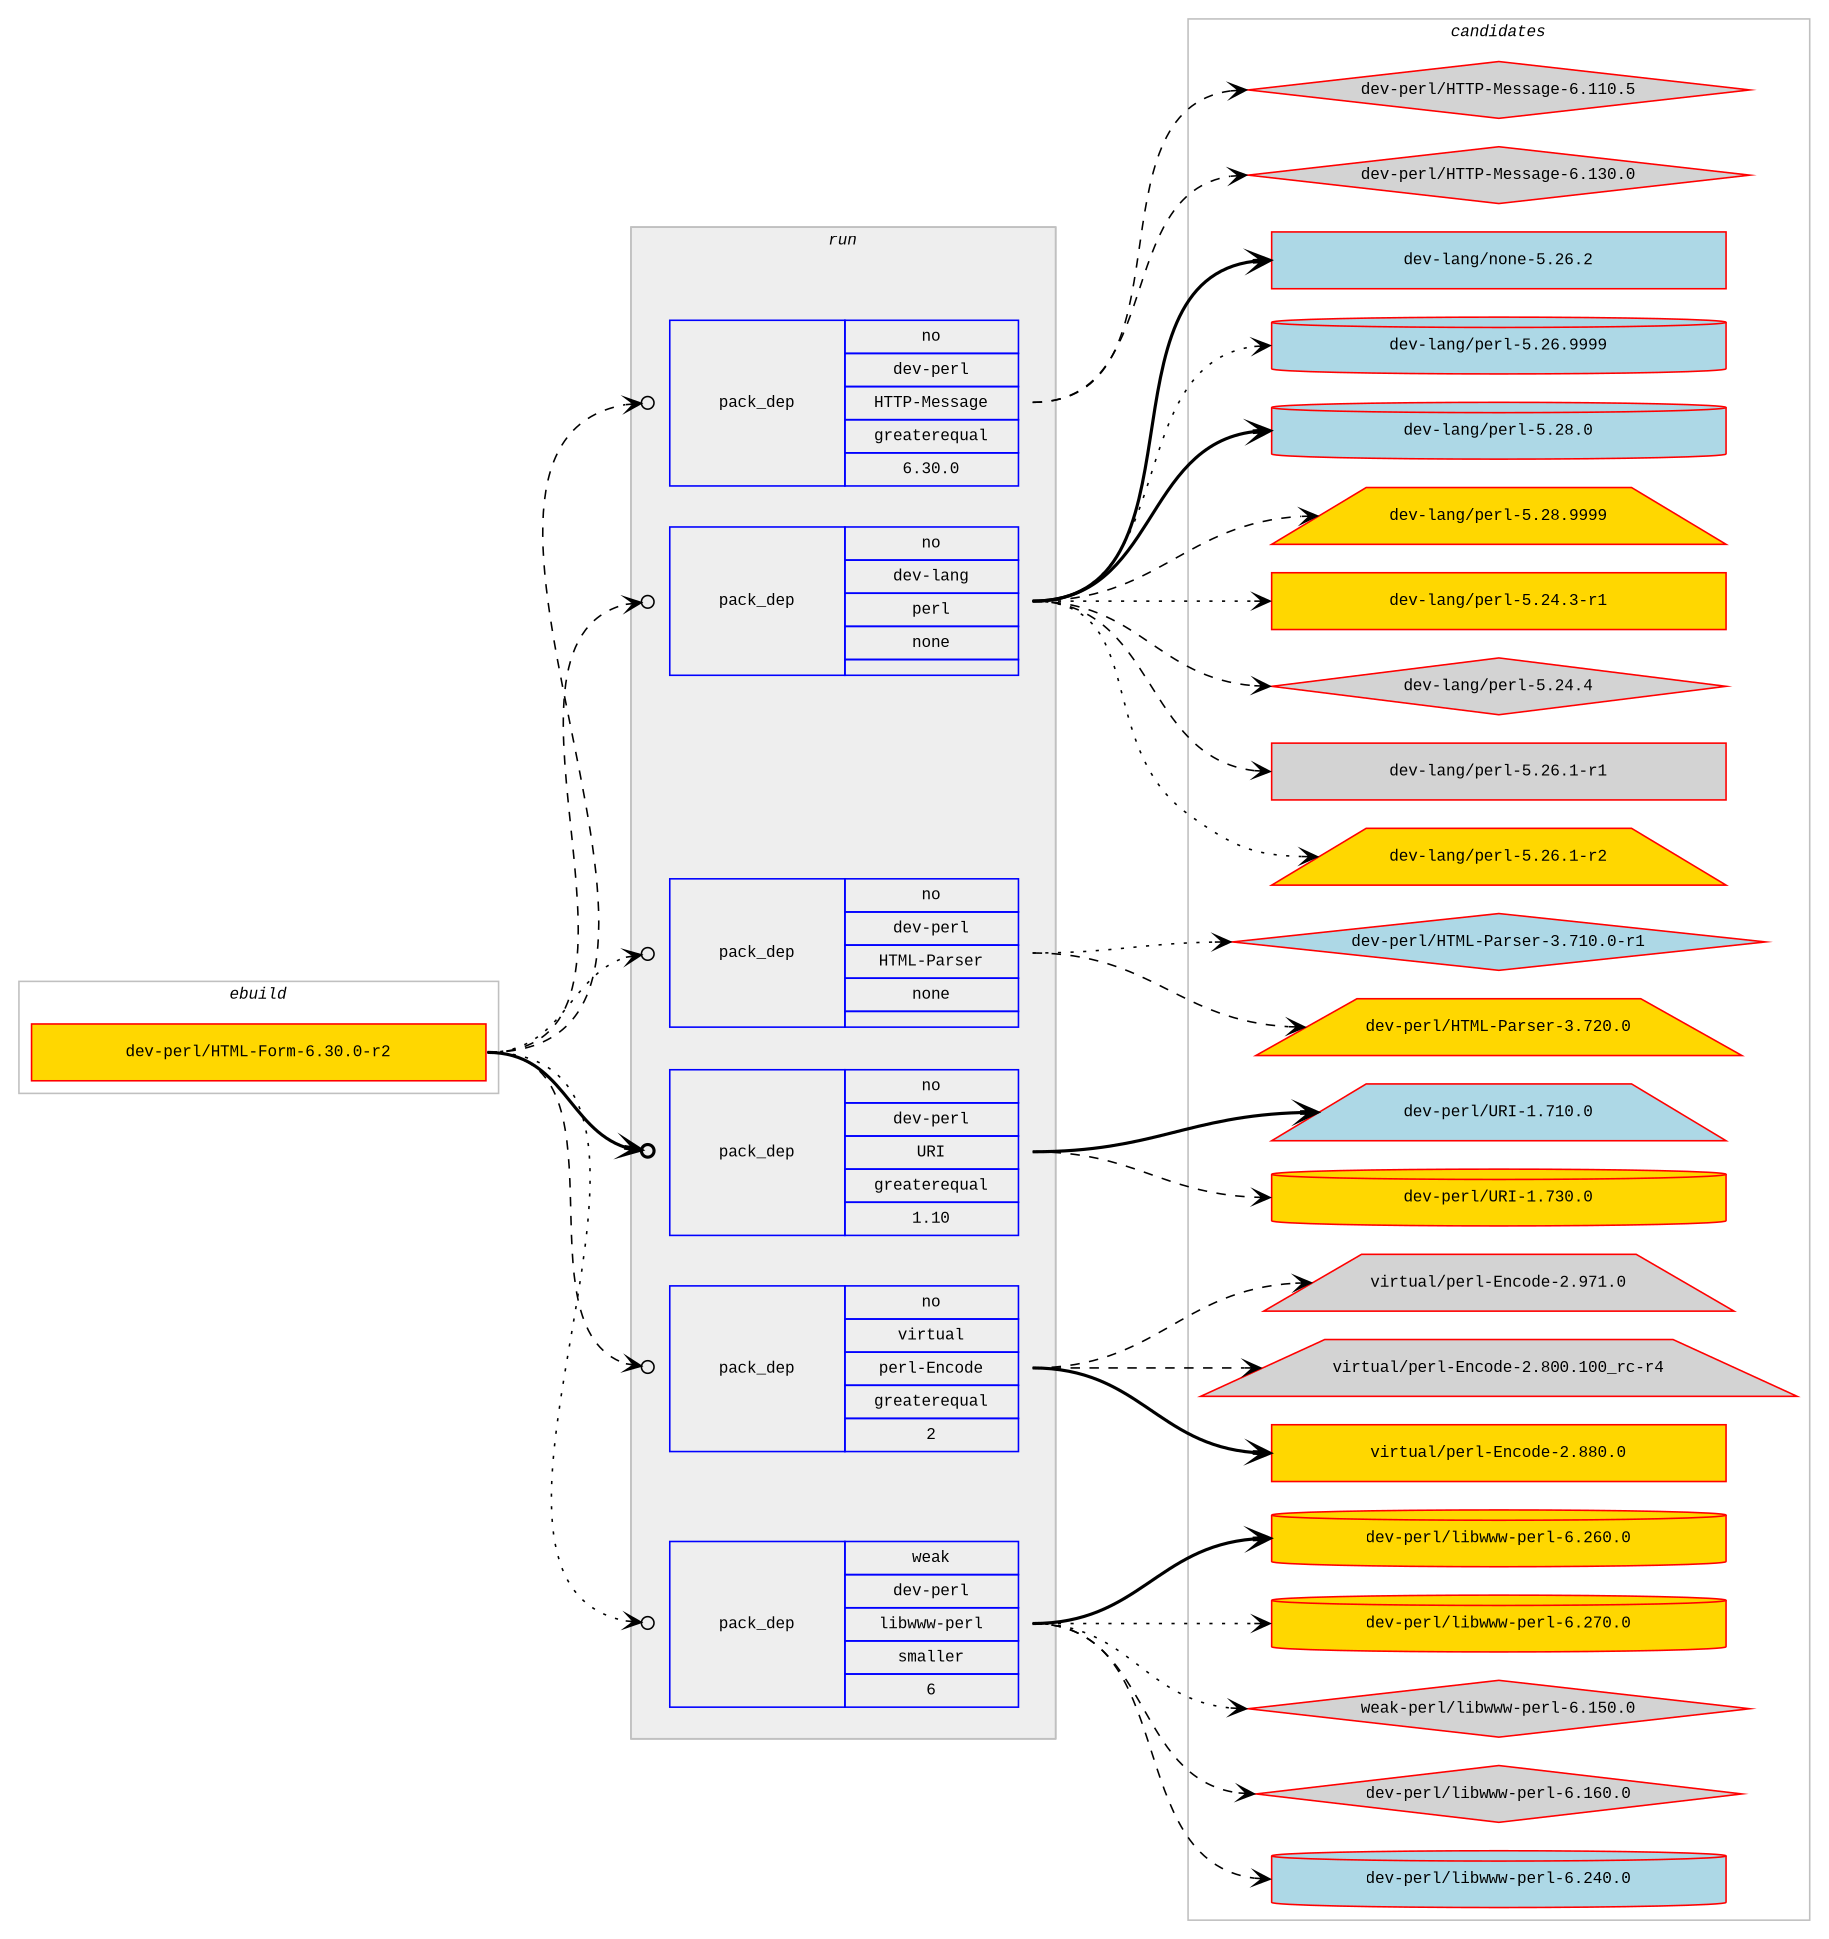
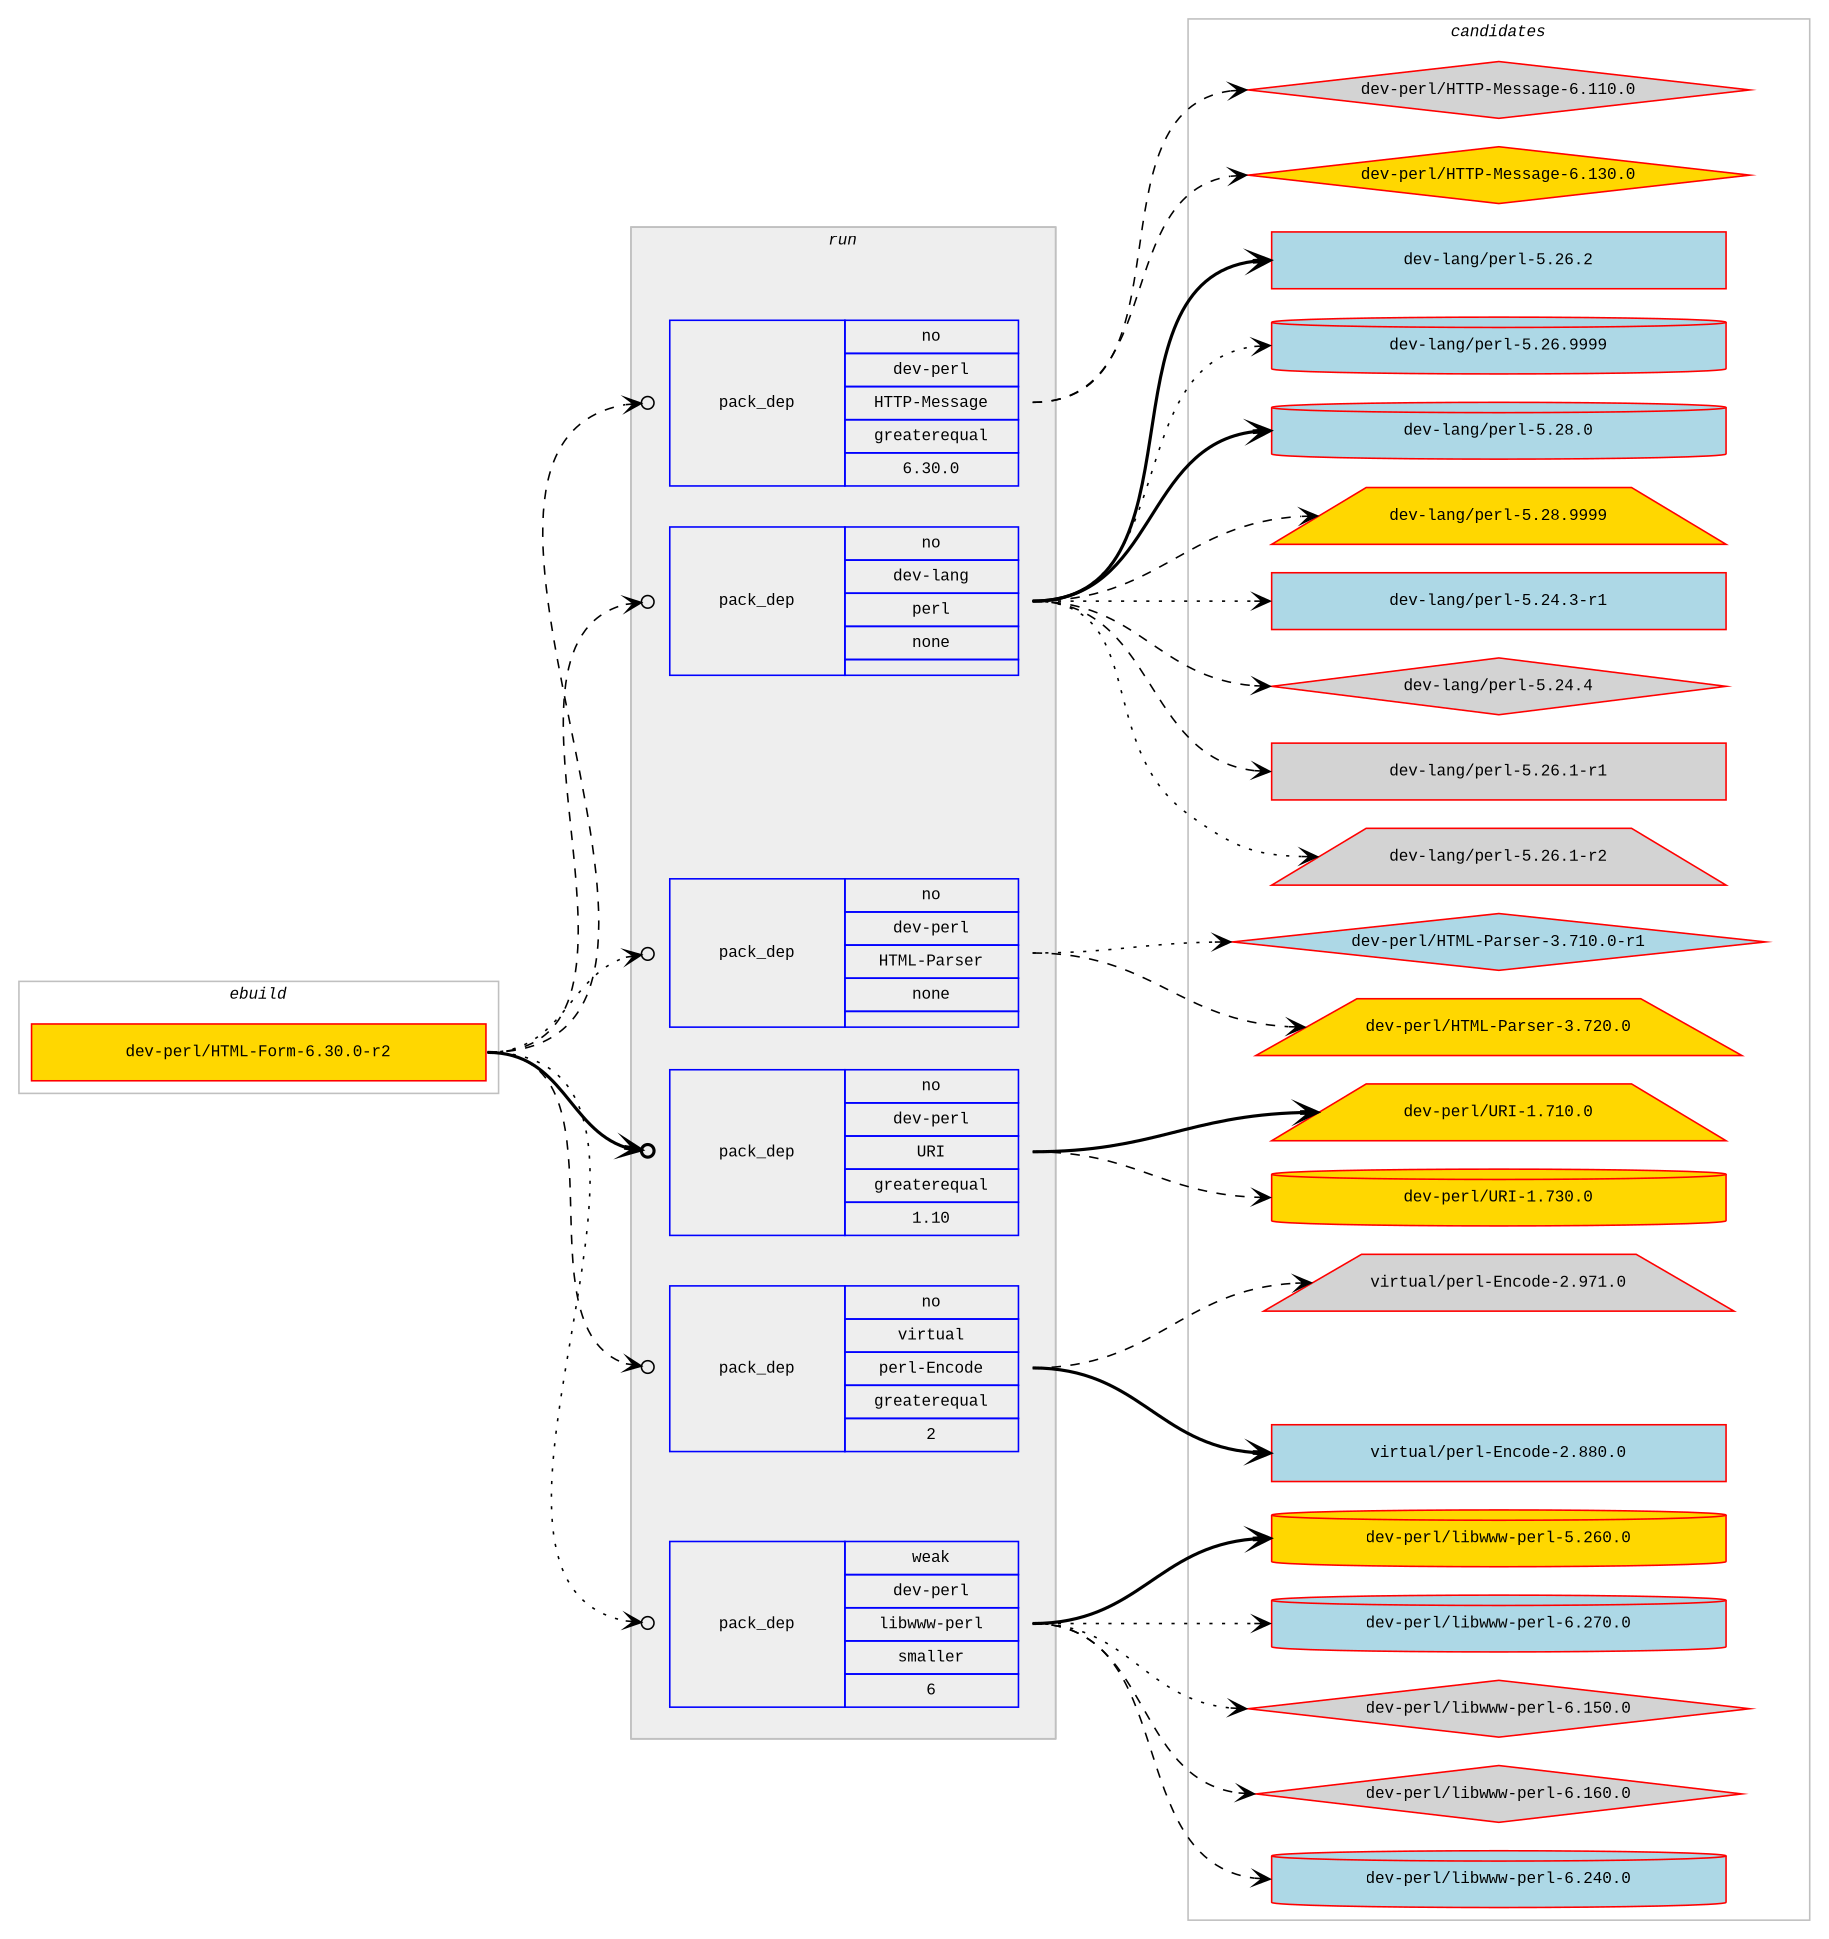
(1499, 90) -> (1499, 90)
(1499, 175) -> (1499, 175)
(1499, 260) -> (1499, 260)
(1499, 601) -> (1499, 601)
(1499, 857) -> (1499, 857)
(1499, 1112) -> (1499, 1112)
(1499, 1368) -> none
(1499, 1453) -> (1499, 1453)
(1499, 1538) -> (1499, 1538)
(1499, 1624) -> (1499, 1624)
(1499, 1709) -> (1499, 1709)
